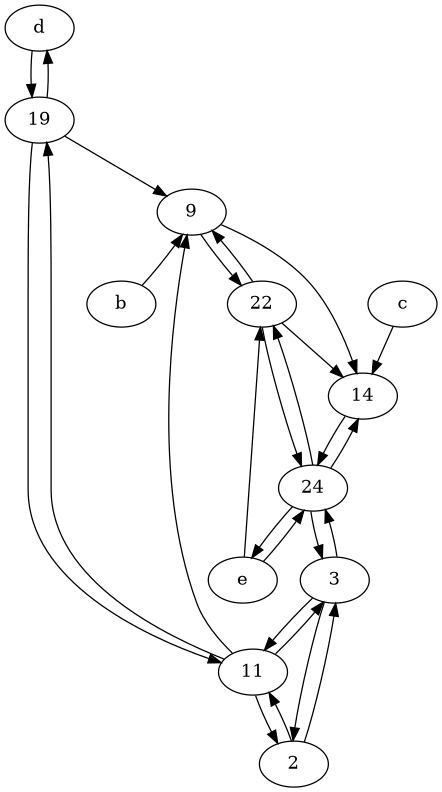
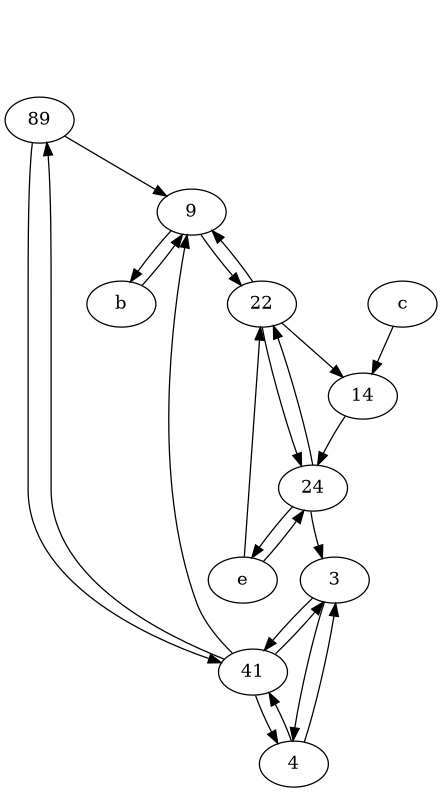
(40, 28) -> none
(40, 120) -> (40, 120)
(304, 277) -> (154, 251)
(342, 450) -> none
(334, 539) -> none
(253, 672) -> (253, 672)
(294, 764) -> (294, 764)
